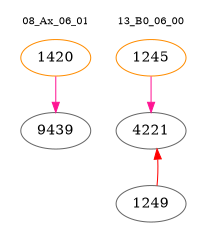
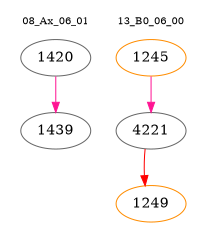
(56, 58) -> (56, 58)
(56, 131) -> (56, 131)
(158, 173) -> (144, 162)
(151, 204) -> (151, 204)
